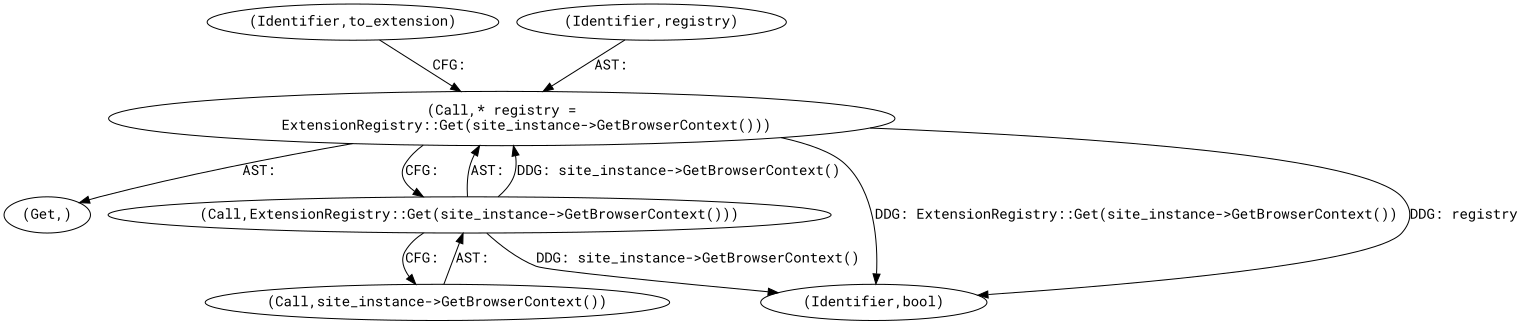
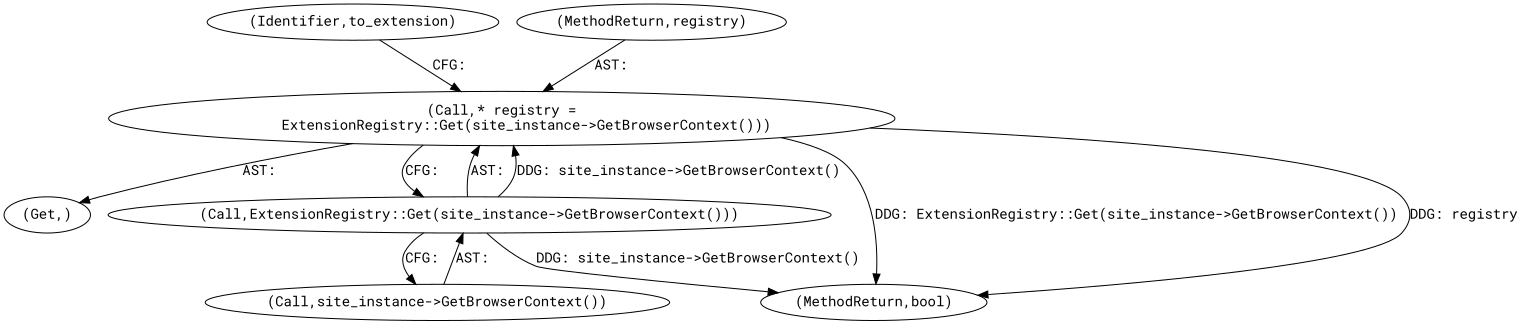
(652, 22) -> (652, 22)
(874, 302) -> (874, 302)
